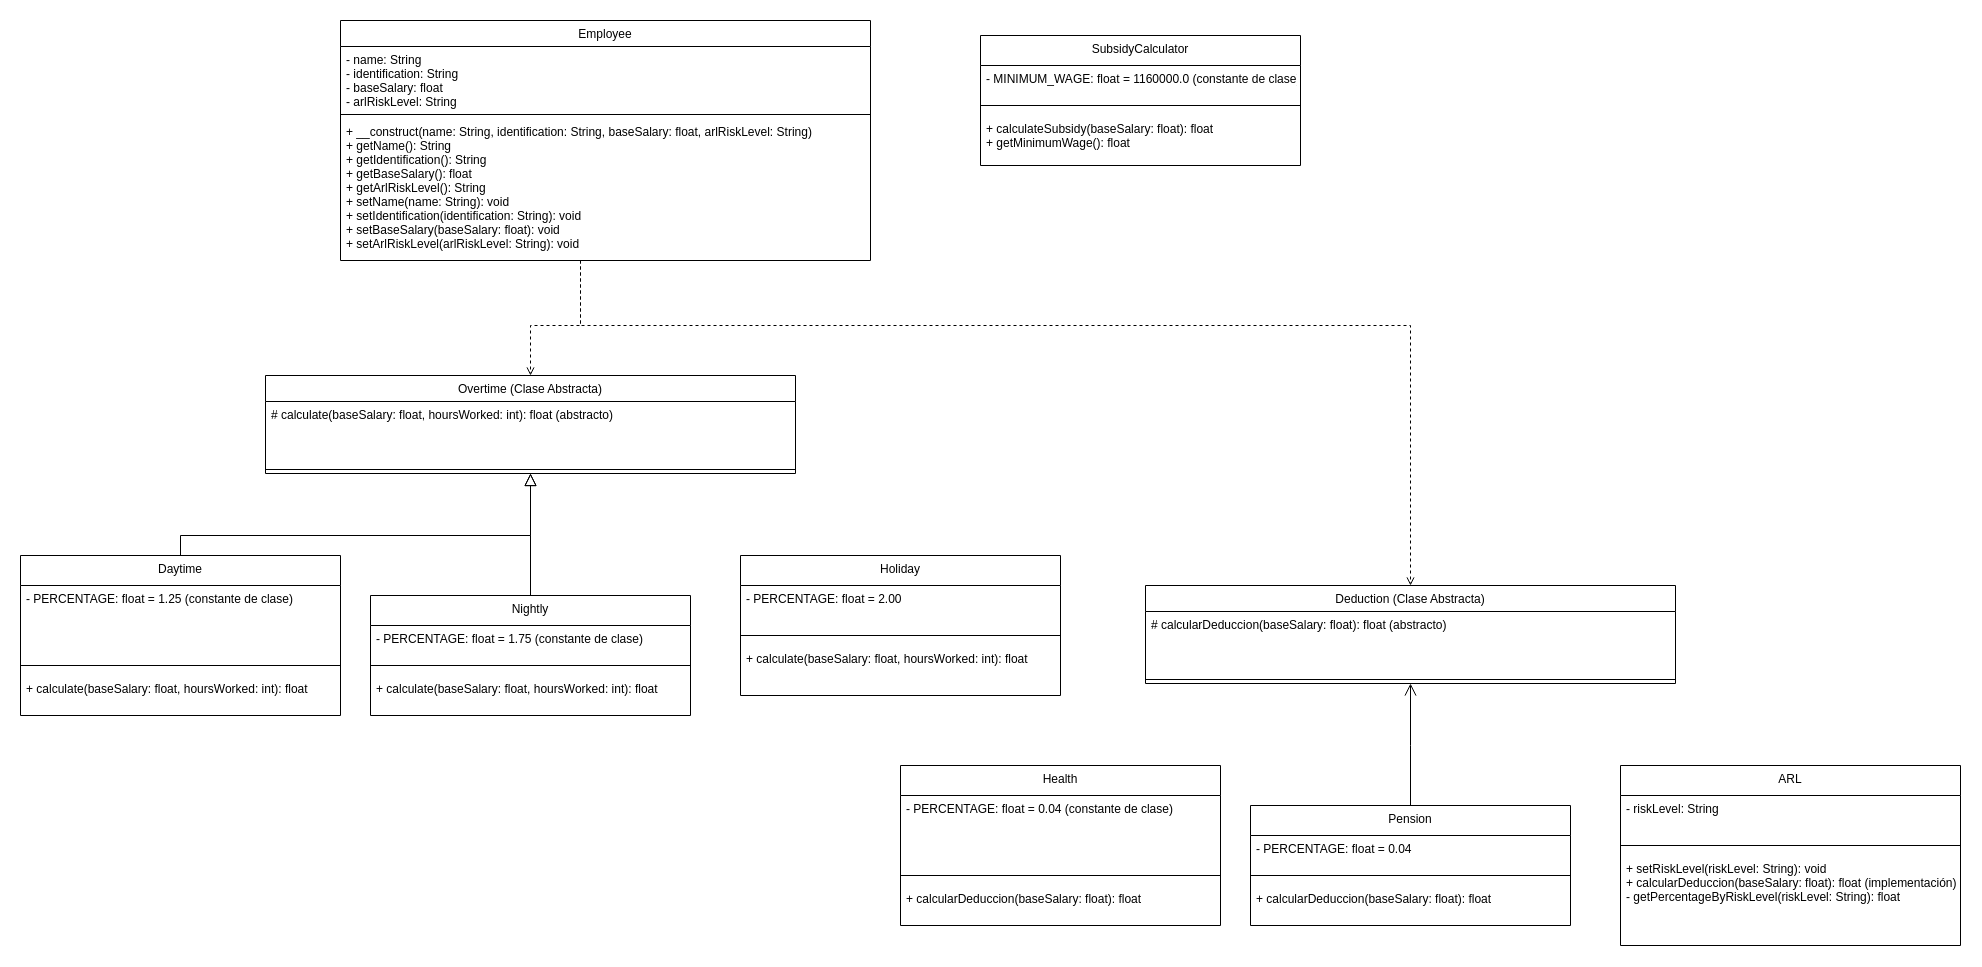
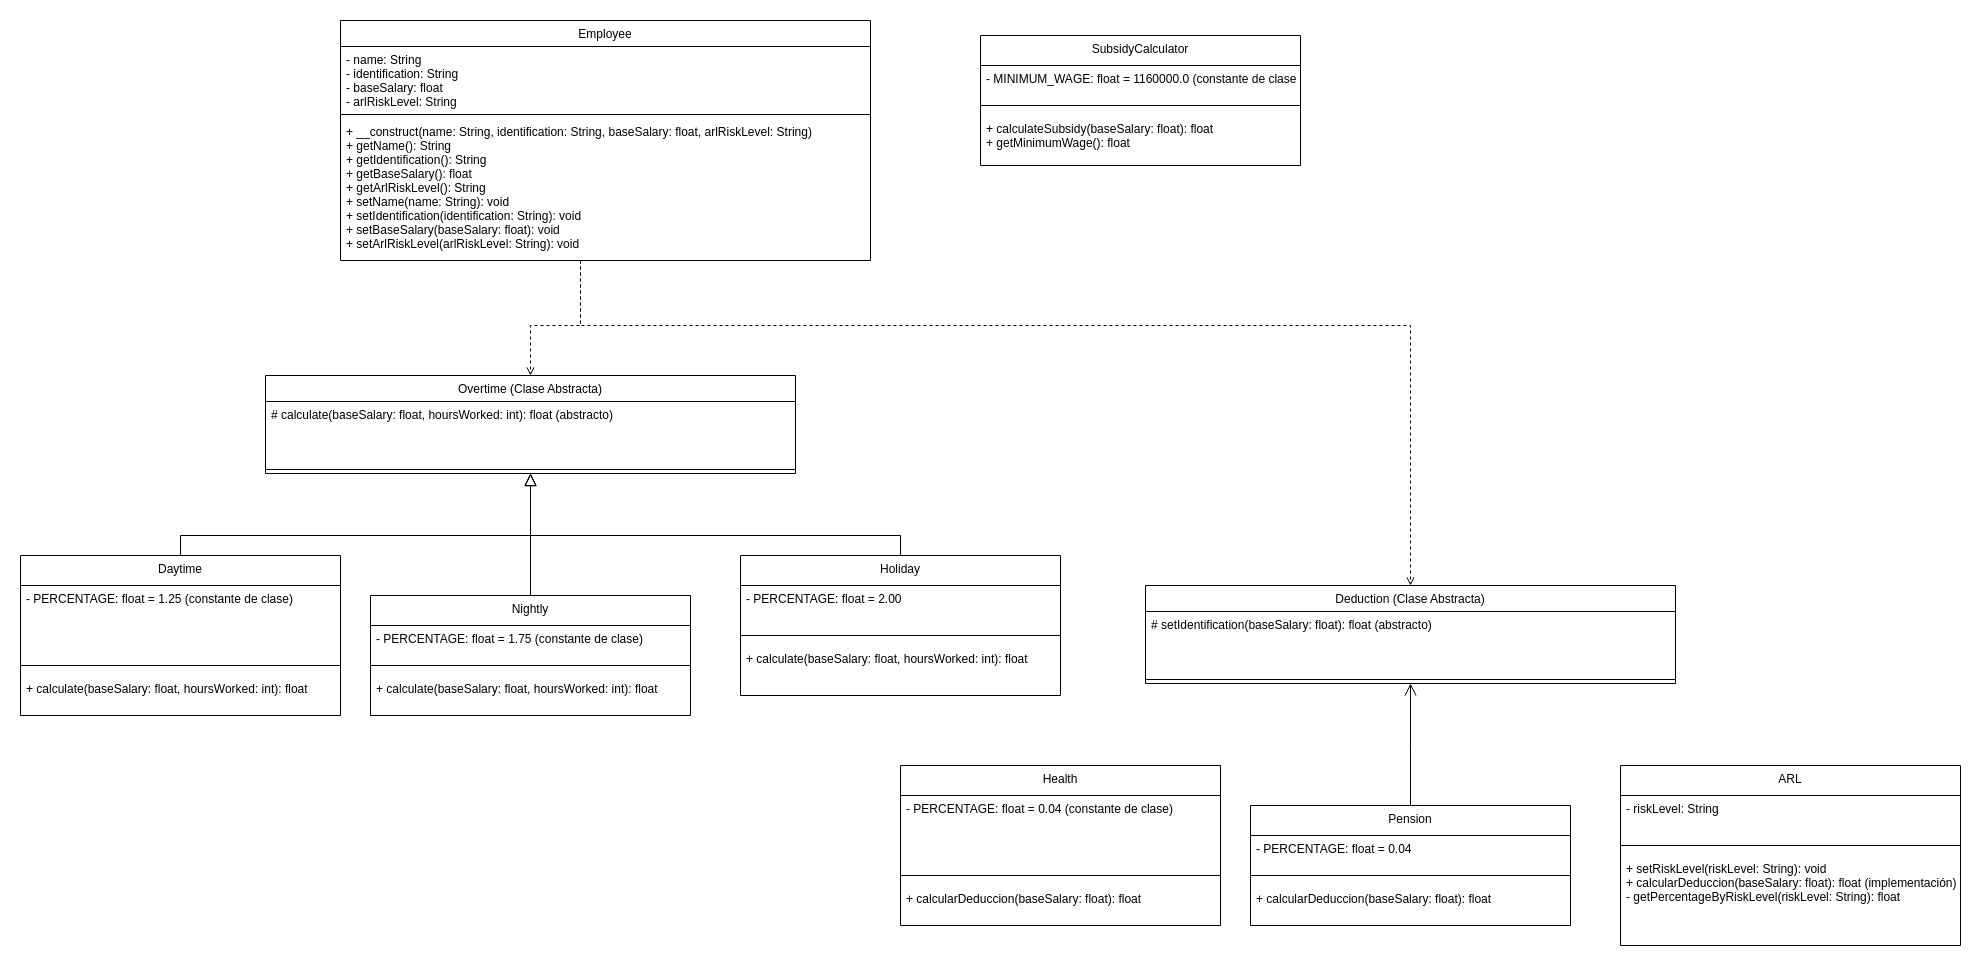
none -> (727, 536)
(1324, 625) -> (1324, 625)
